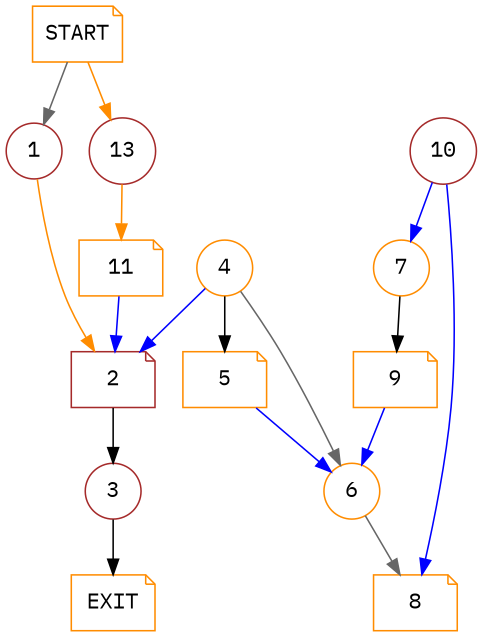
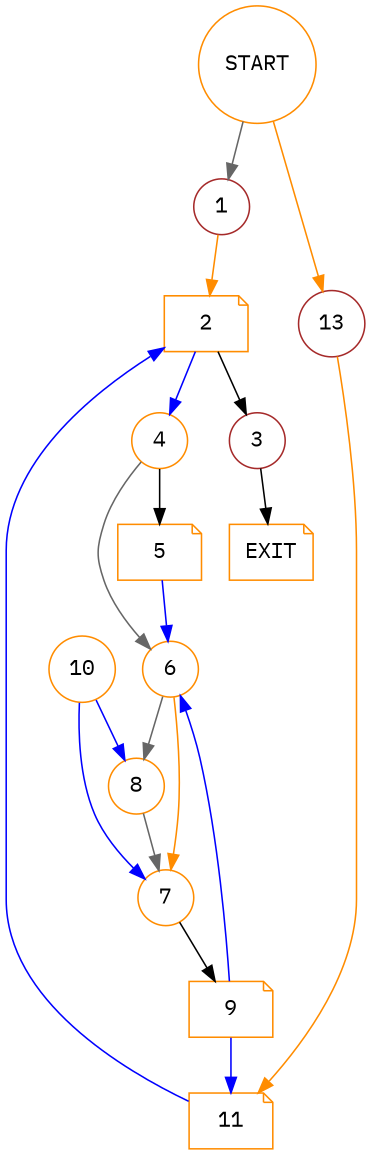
(77, 34) -> (257, 65)
(443, 151) -> (82, 669)
(179, 314) -> (186, 376)
(113, 380) -> (206, 324)
(415, 603) -> (136, 786)
none -> (179, 776)
none -> (149, 834)
none -> (231, 1058)
